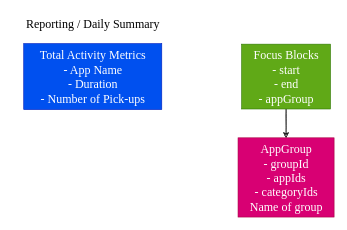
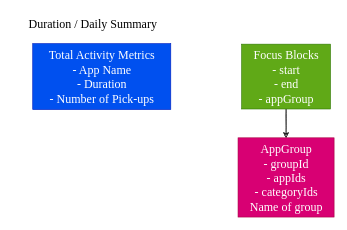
(93, 23) -> (93, 23)
(93, 77) -> (102, 77)
